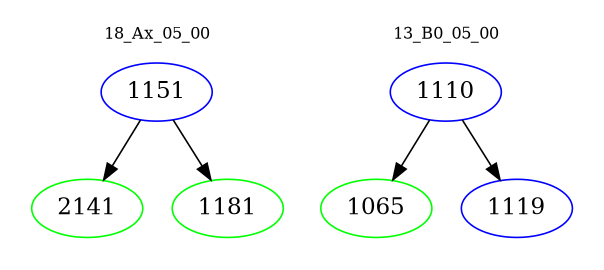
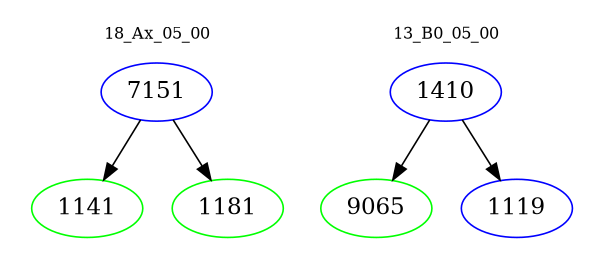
(157, 92) -> (157, 92)
(446, 92) -> (446, 92)
(87, 208) -> (87, 208)
(376, 208) -> (376, 208)
